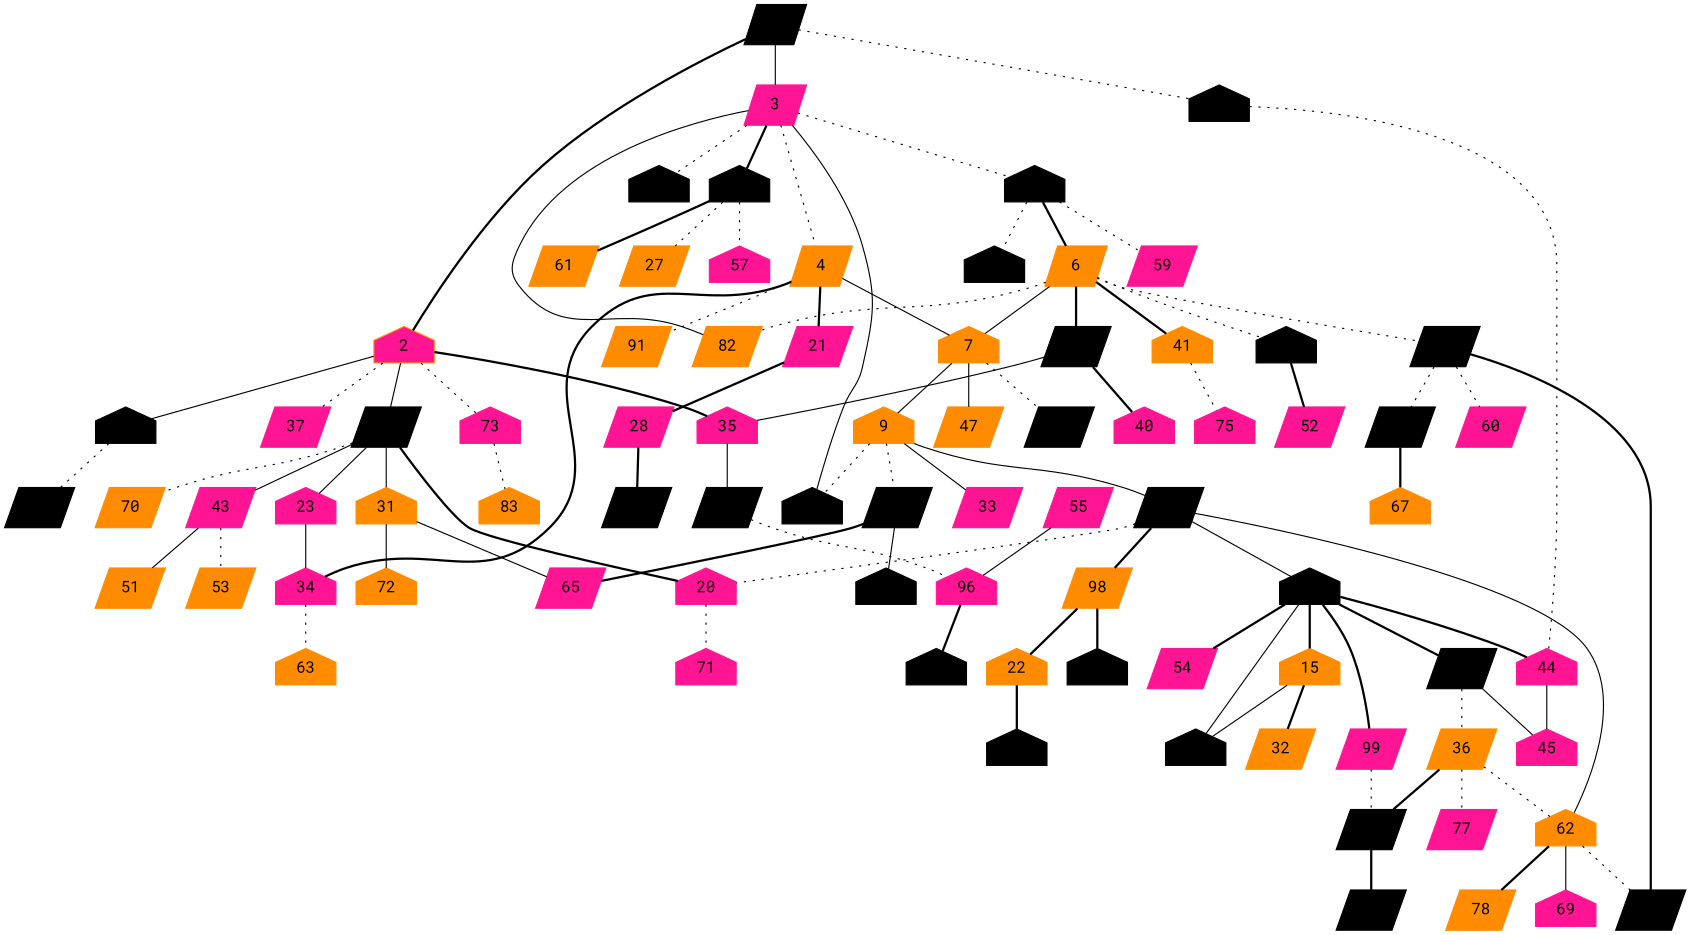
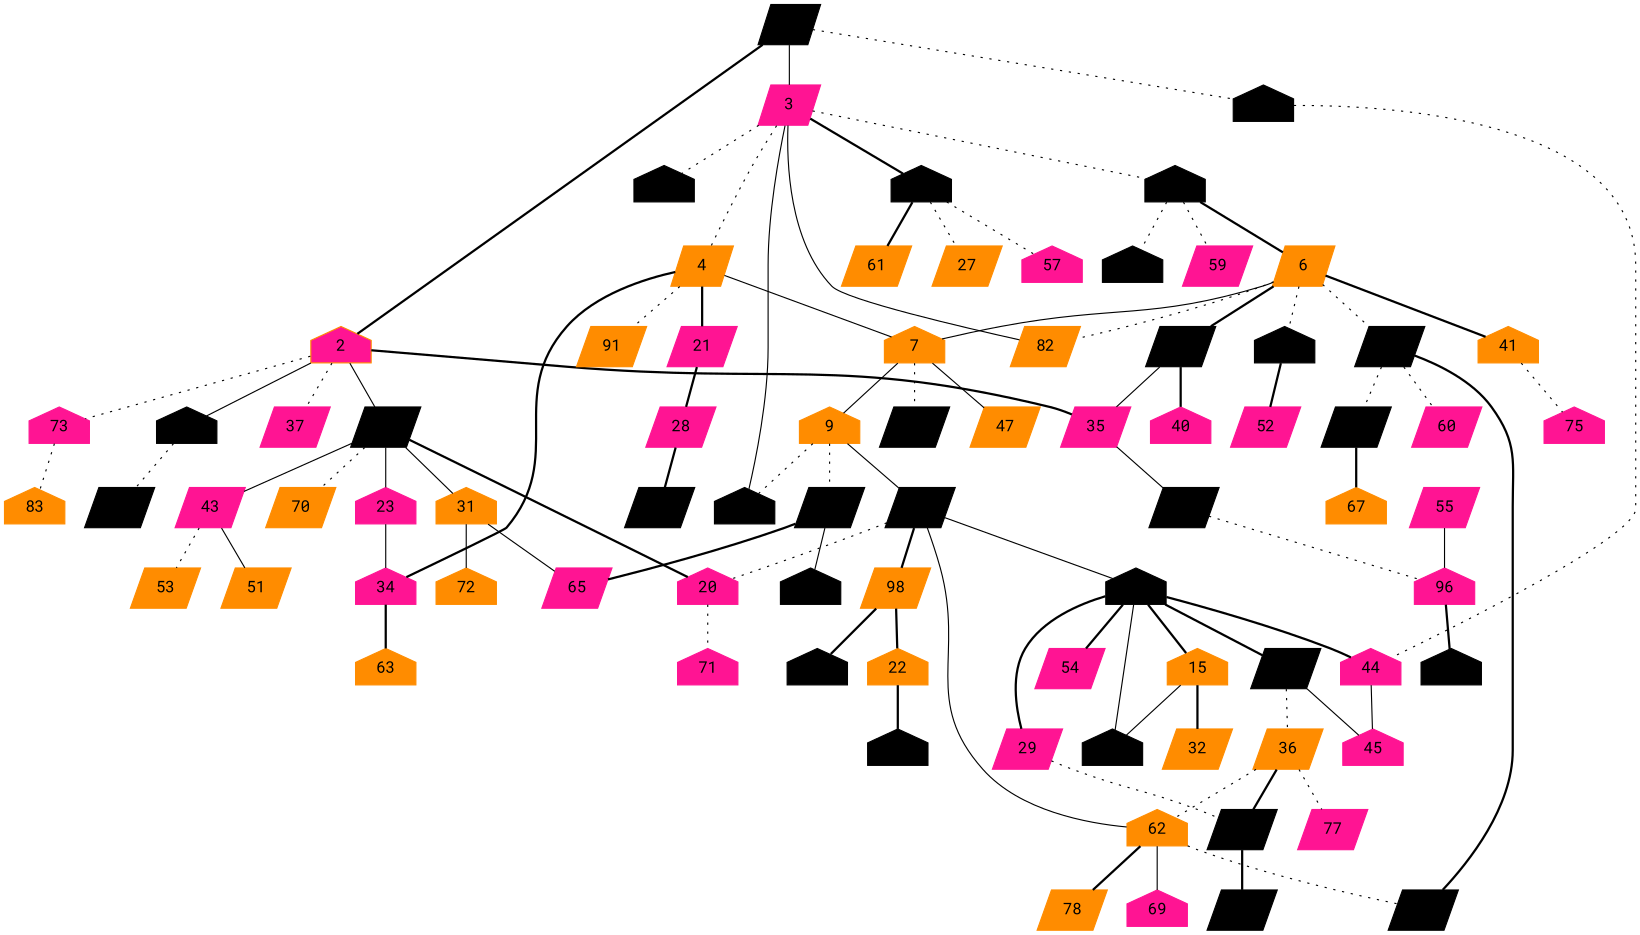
(727, 427) -> (1096, 427)
(988, 508) -> none
(306, 627) -> (386, 627)
(1371, 749) -> (1027, 749)
